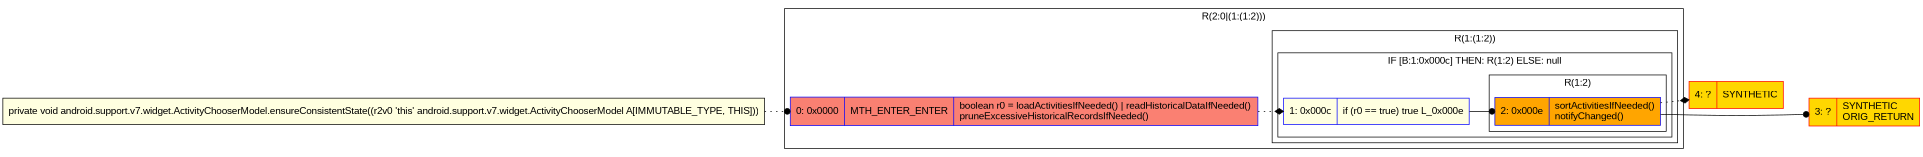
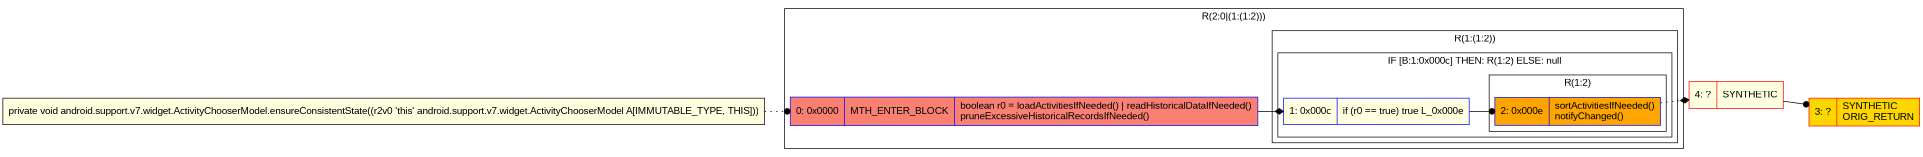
(1736, 95) -> (1736, 95)
(899, 111) -> (900, 111)
(1266, 111) -> (1266, 111)
(1732, 115) -> (1793, 103)
